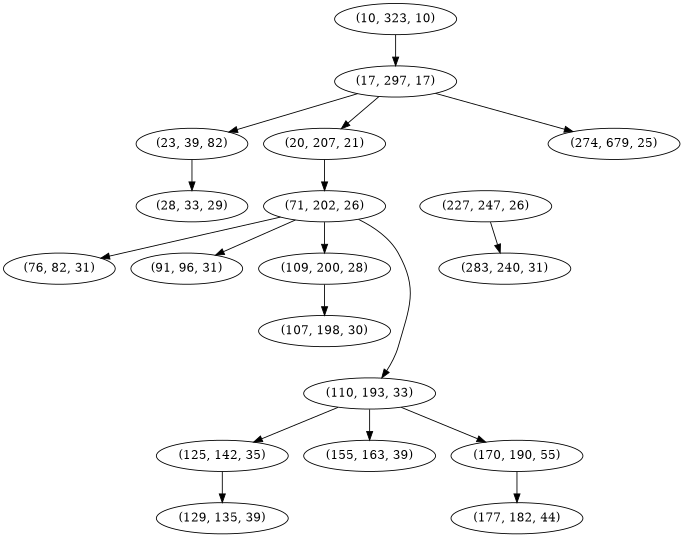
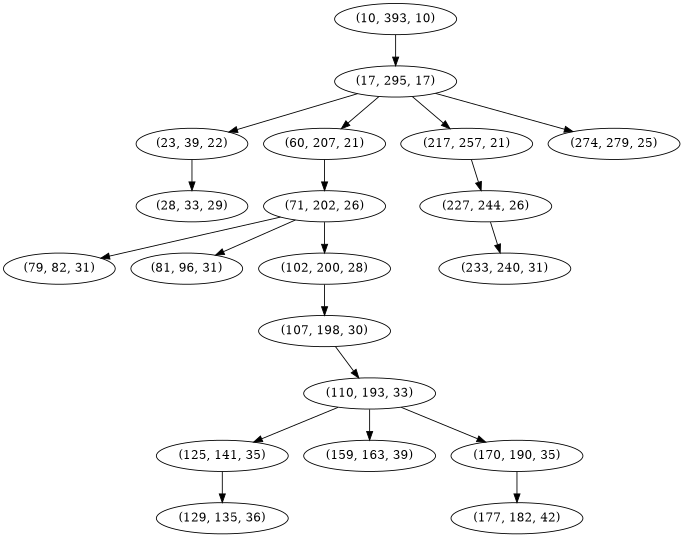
(396, 19) -> (396, 19)
(396, 81) -> (396, 81)
(192, 144) -> (192, 144)
(325, 144) -> (325, 144)
none -> (467, 144)
(614, 144) -> (614, 144)
(486, 206) -> (486, 206)
(59, 269) -> (59, 269)
(187, 269) -> (187, 269)
(325, 269) -> (325, 269)
(505, 269) -> (505, 269)
(410, 286) -> (345, 359)
(222, 456) -> (222, 456)
(370, 456) -> (370, 456)
(517, 456) -> (517, 456)
(222, 518) -> (222, 518)
(517, 518) -> (517, 518)
